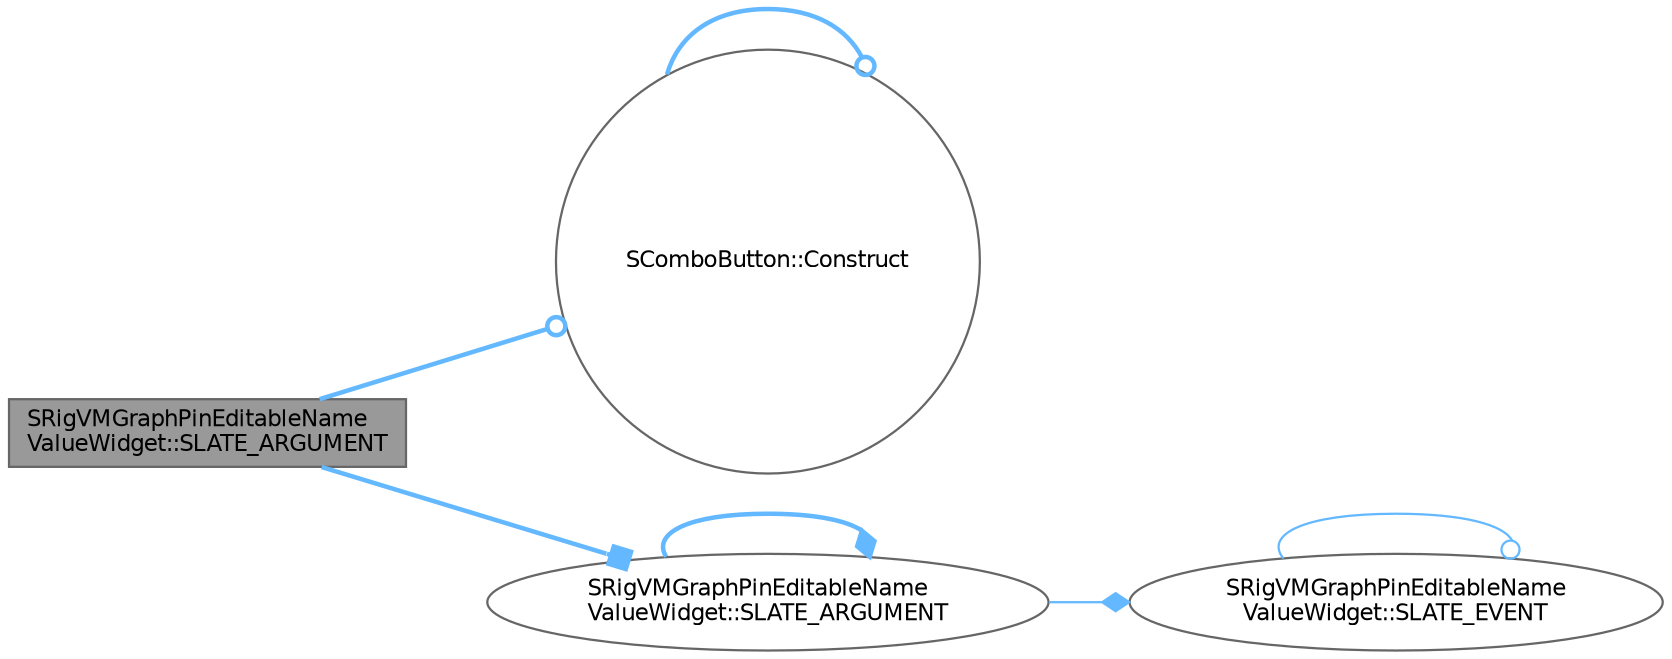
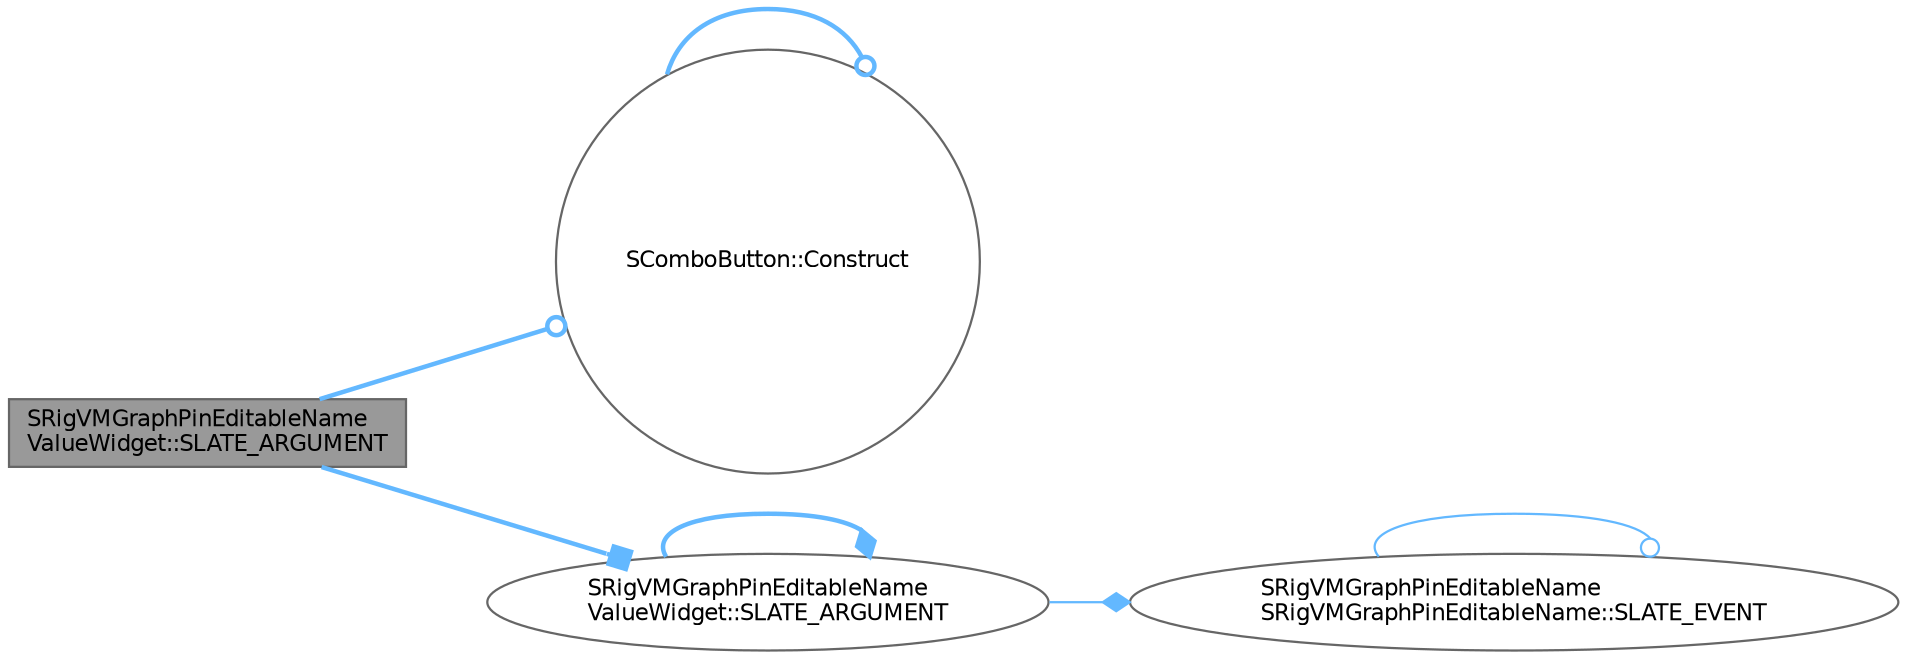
(1396, 602) -> (1514, 602)
